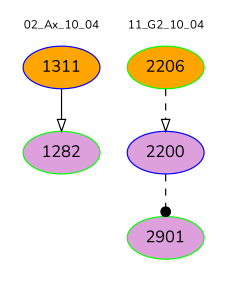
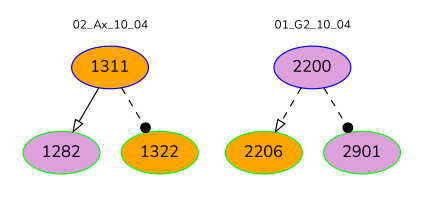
(166, 25) -> (313, 25)
(166, 104) -> (291, 105)
none -> (160, 153)
